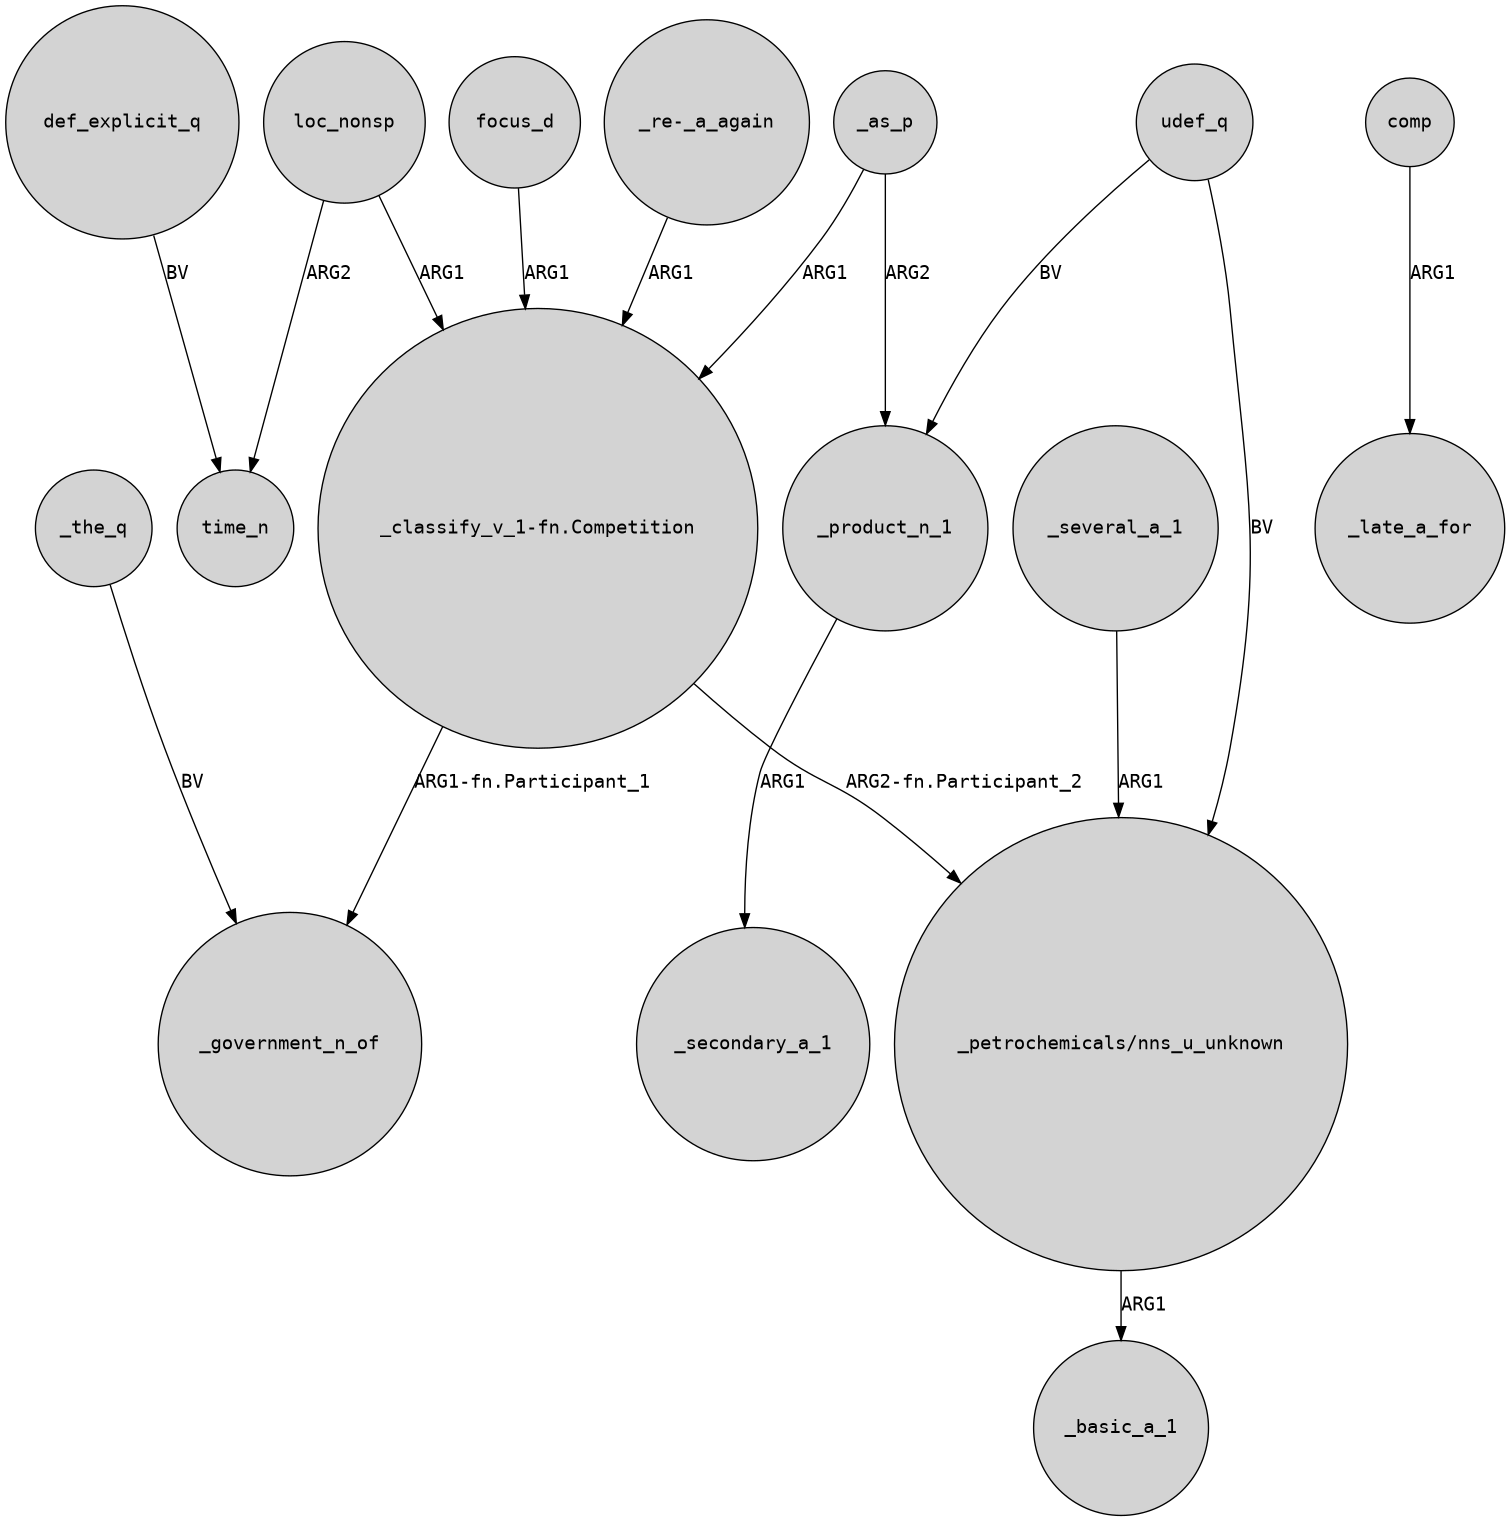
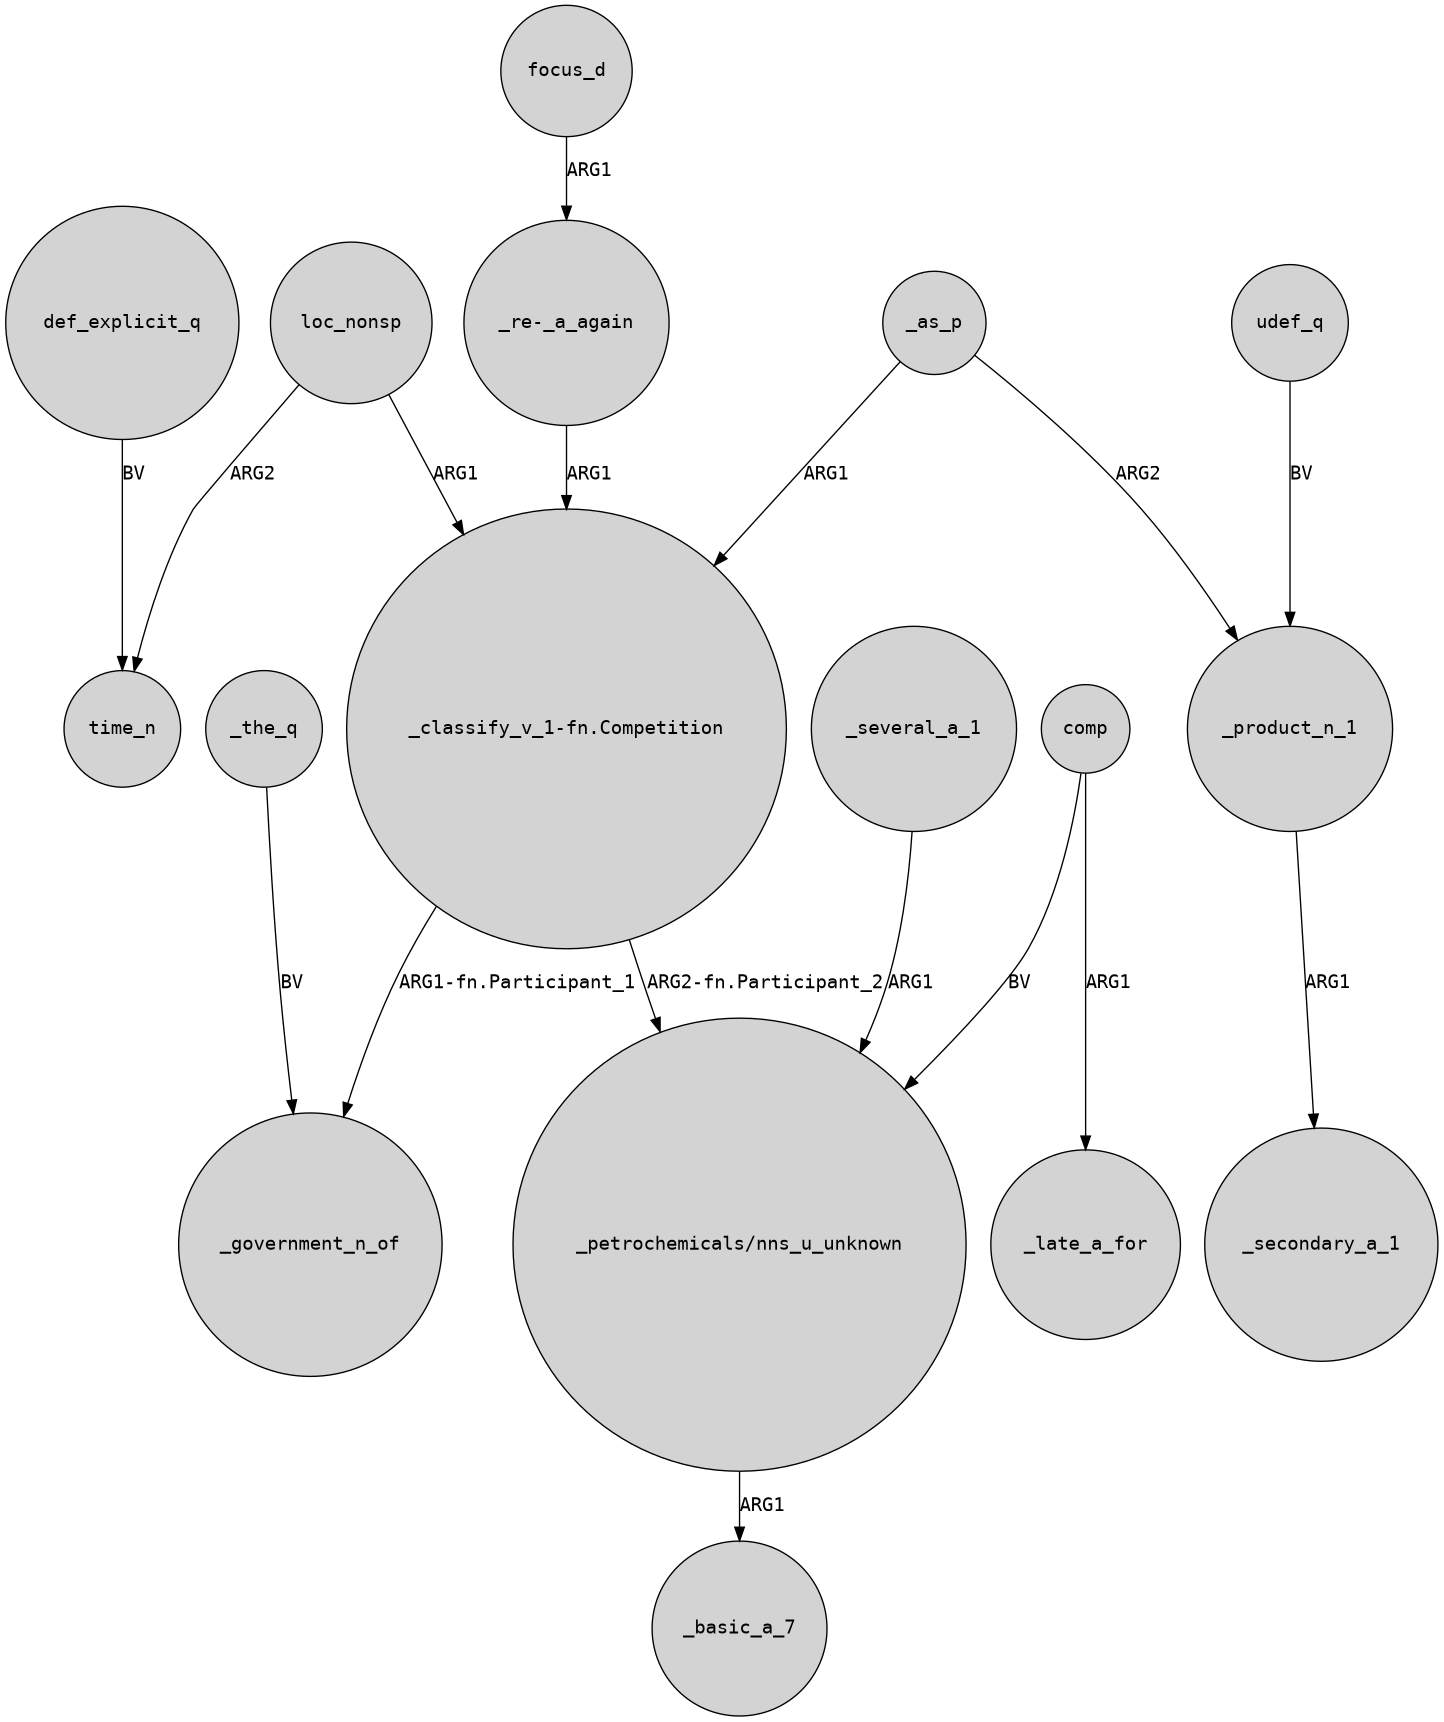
(522, 241) -> (567, 171)
(1248, 501) -> (1031, 944)
(1121, 1428) -> (740, 1629)
